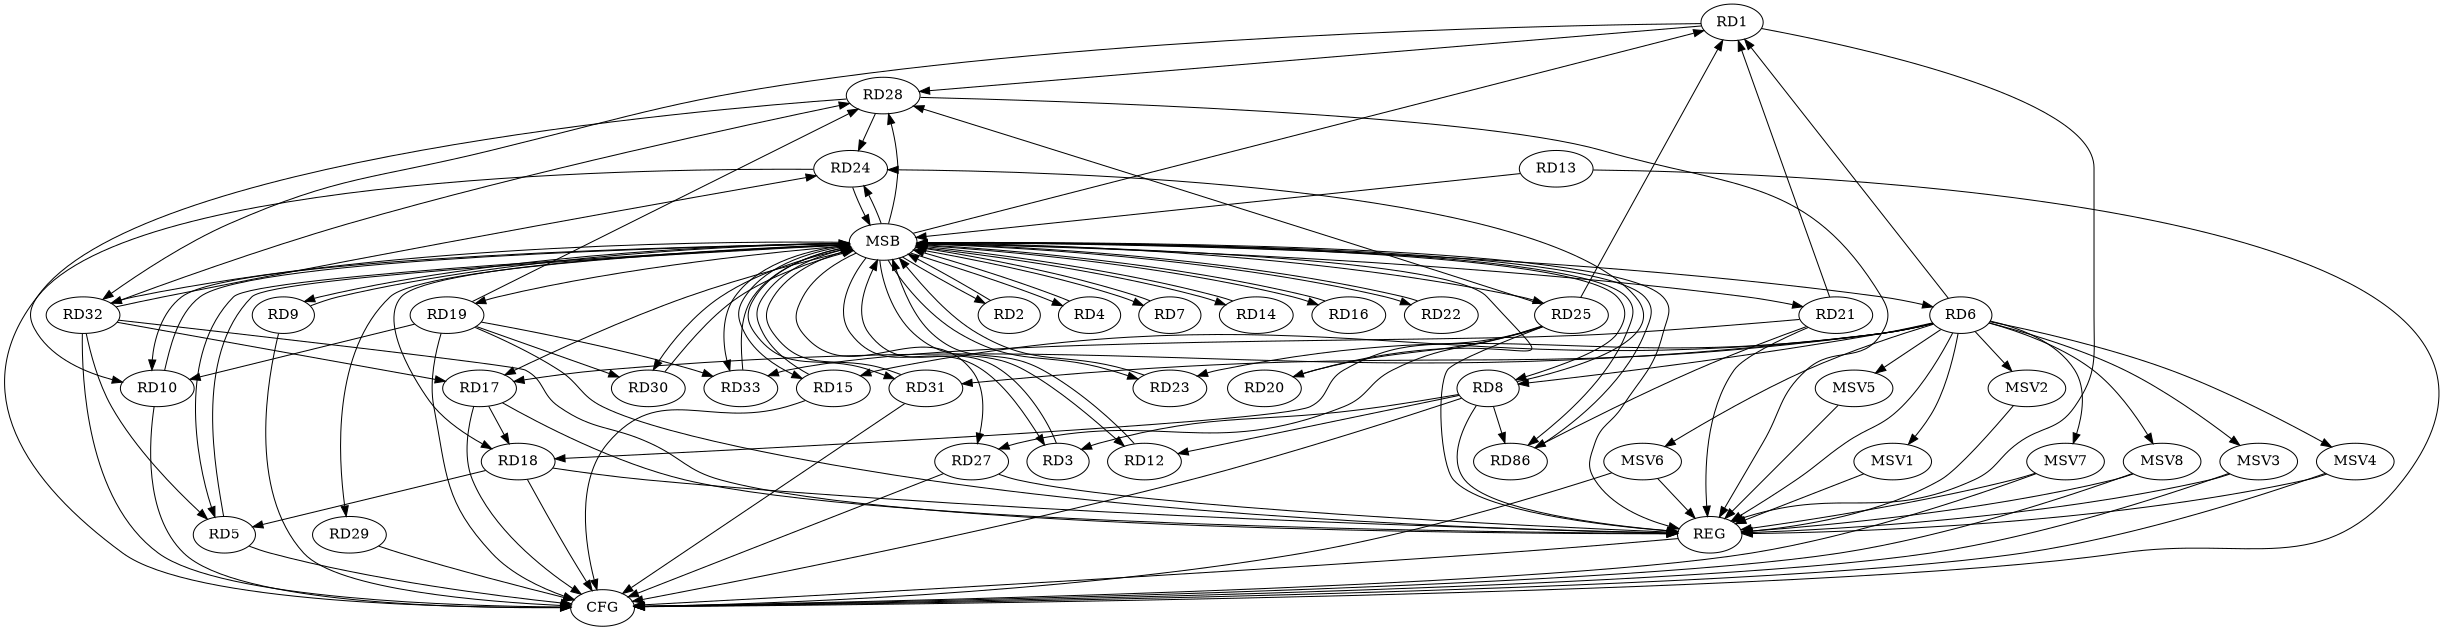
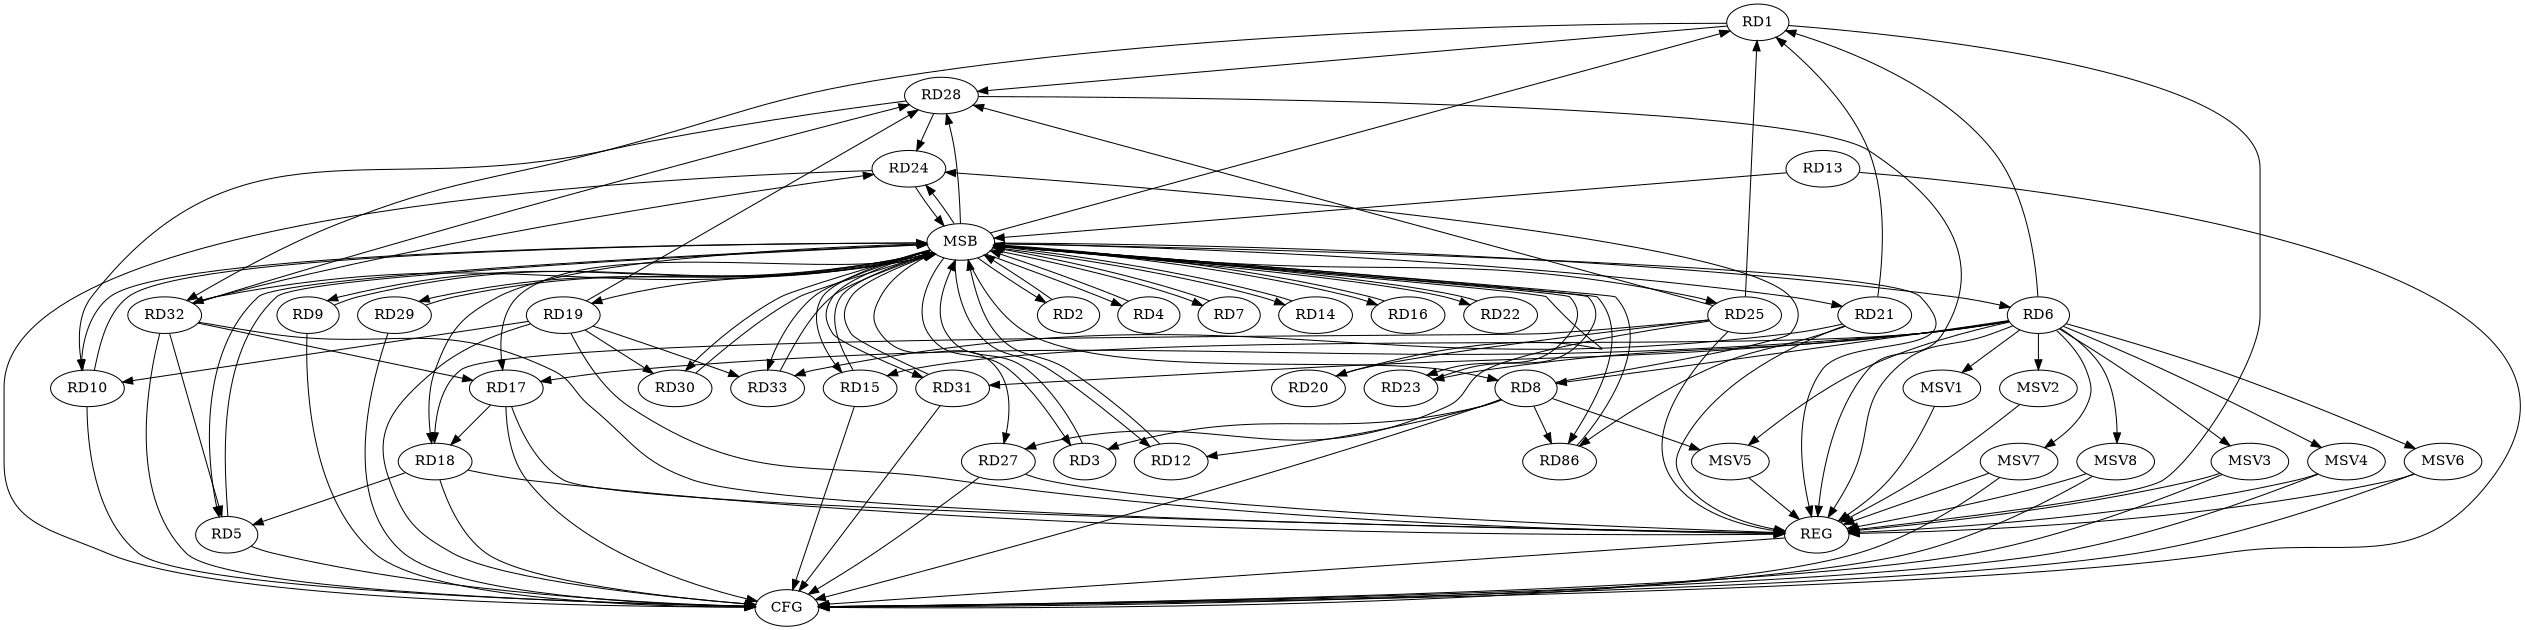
none -> (675, 277)
(1470, 485) -> (1625, 424)
